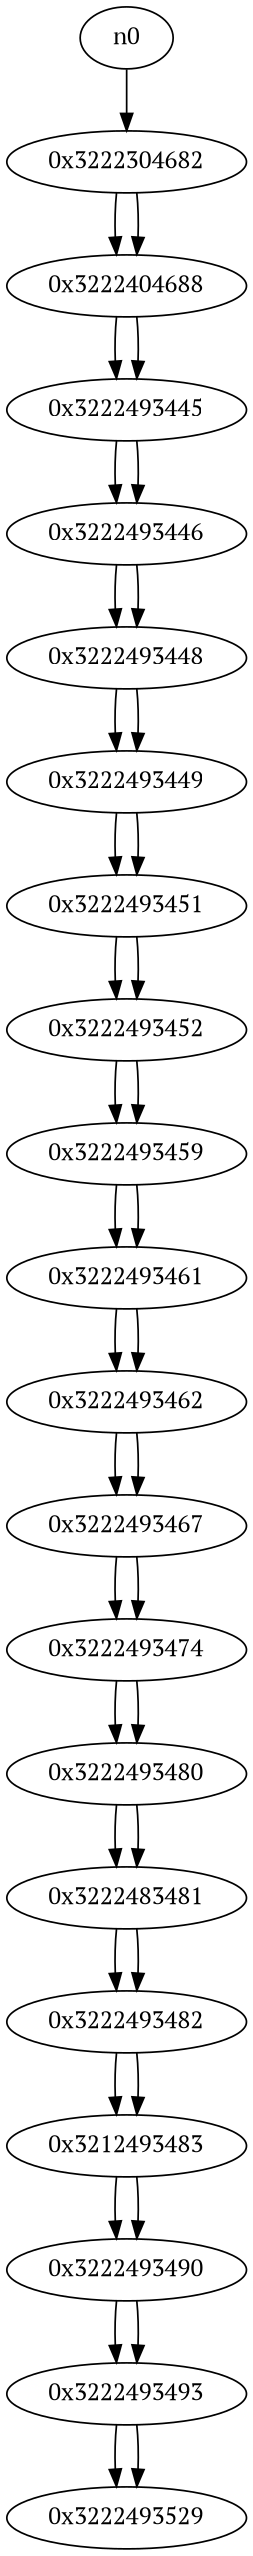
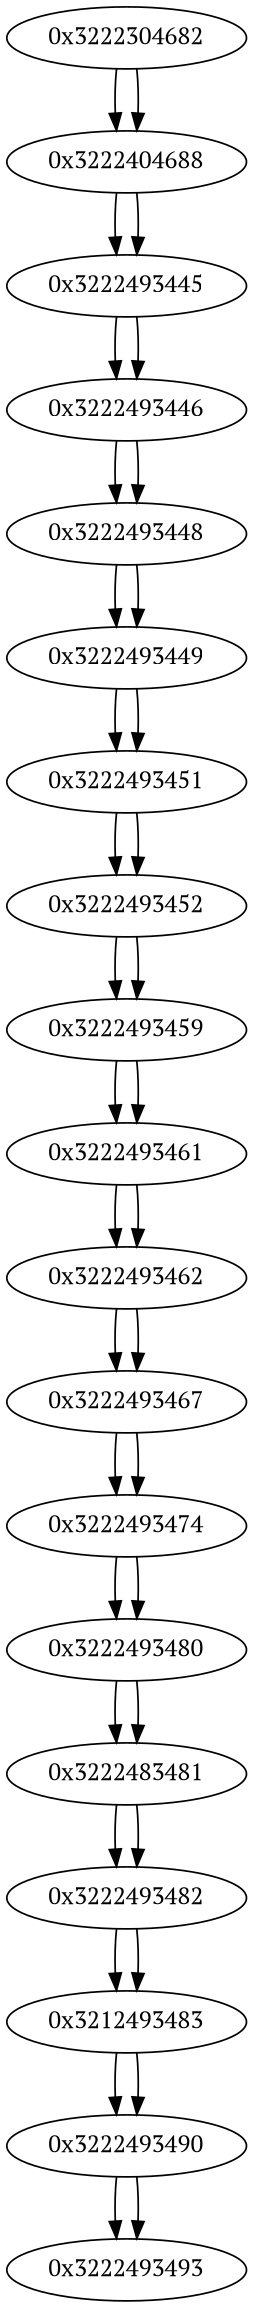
(127, 38) -> none
(127, 2518) -> none
